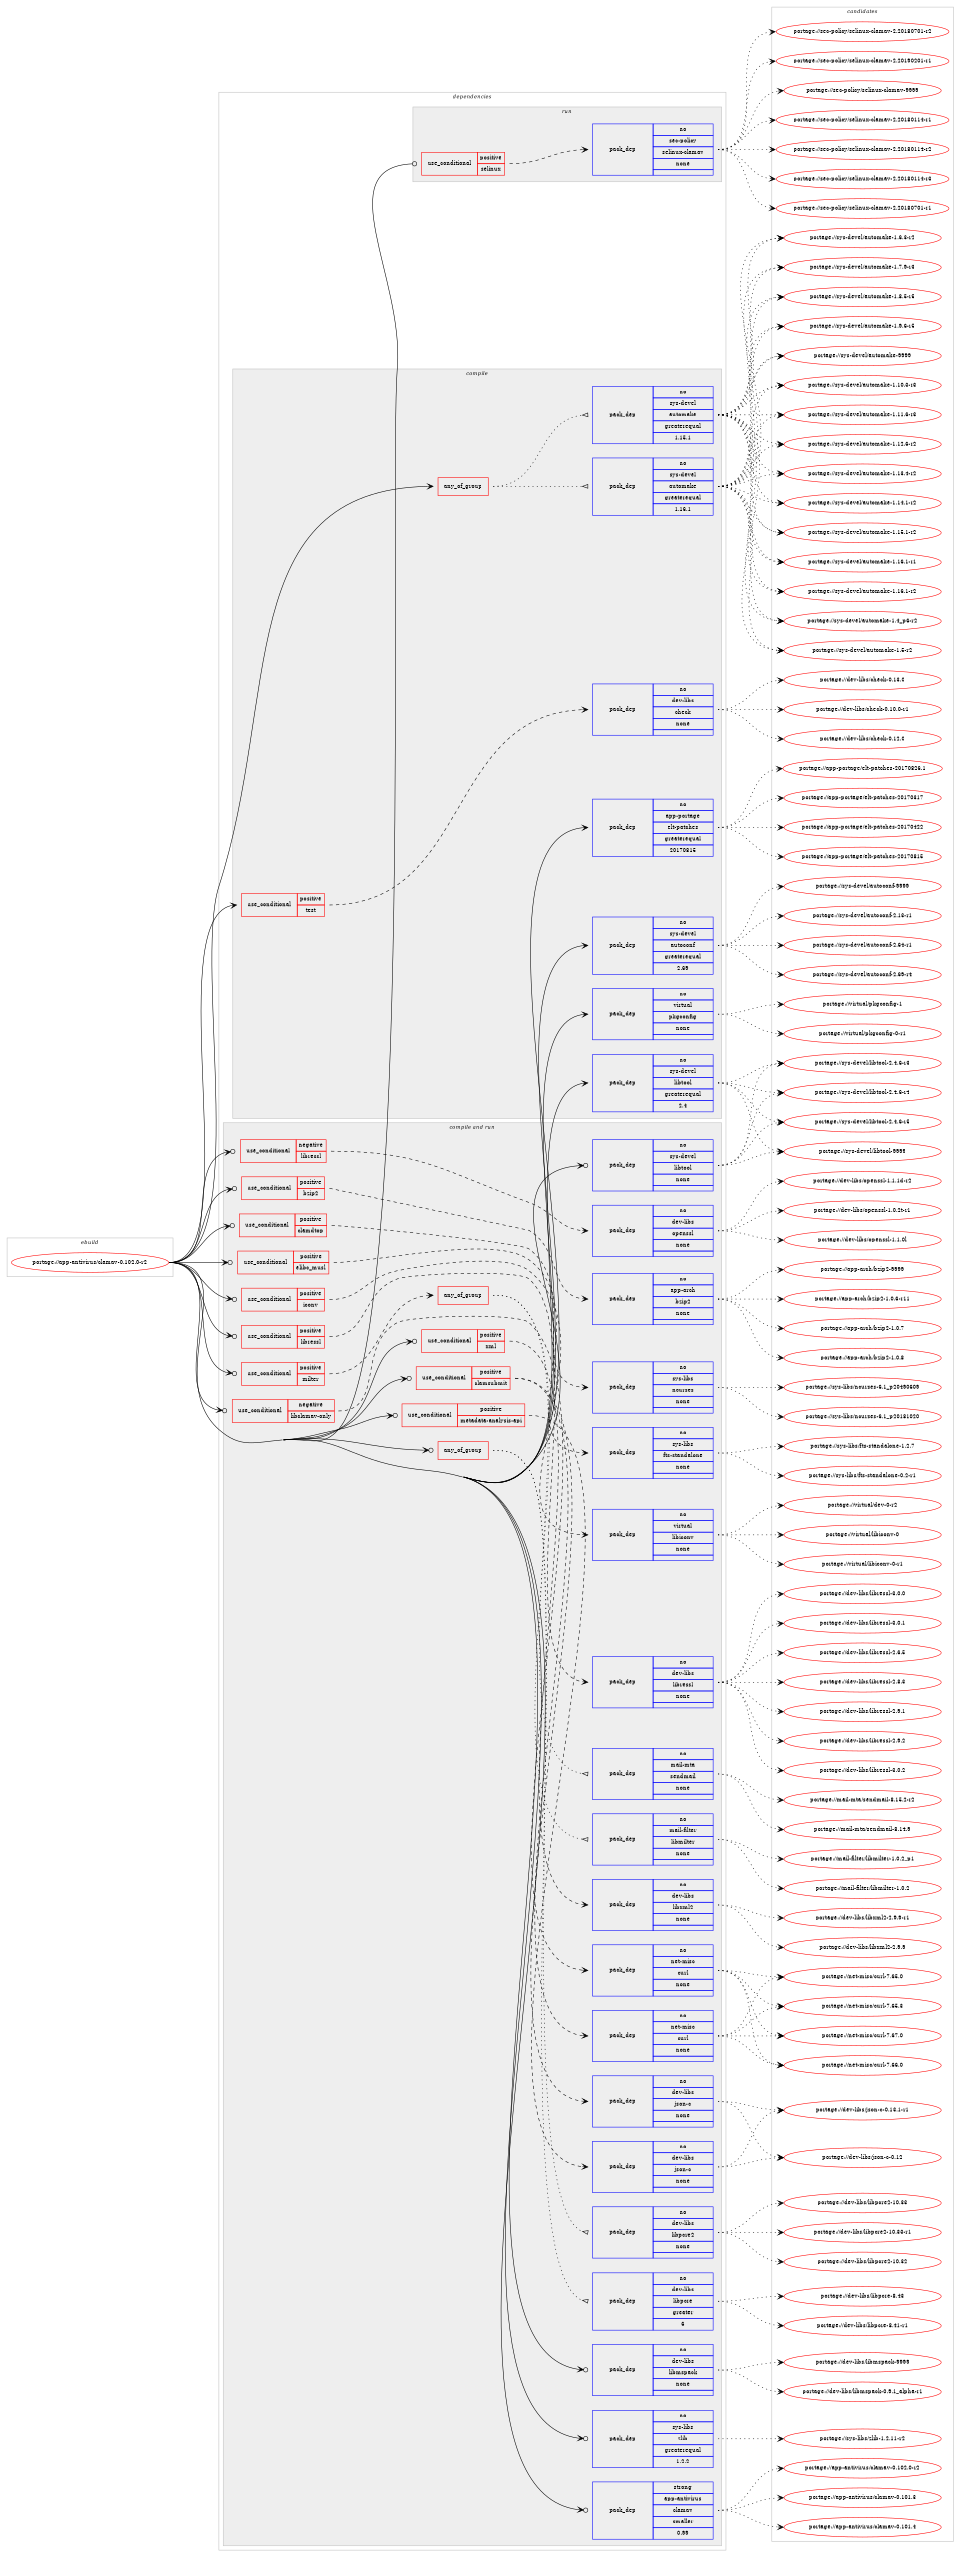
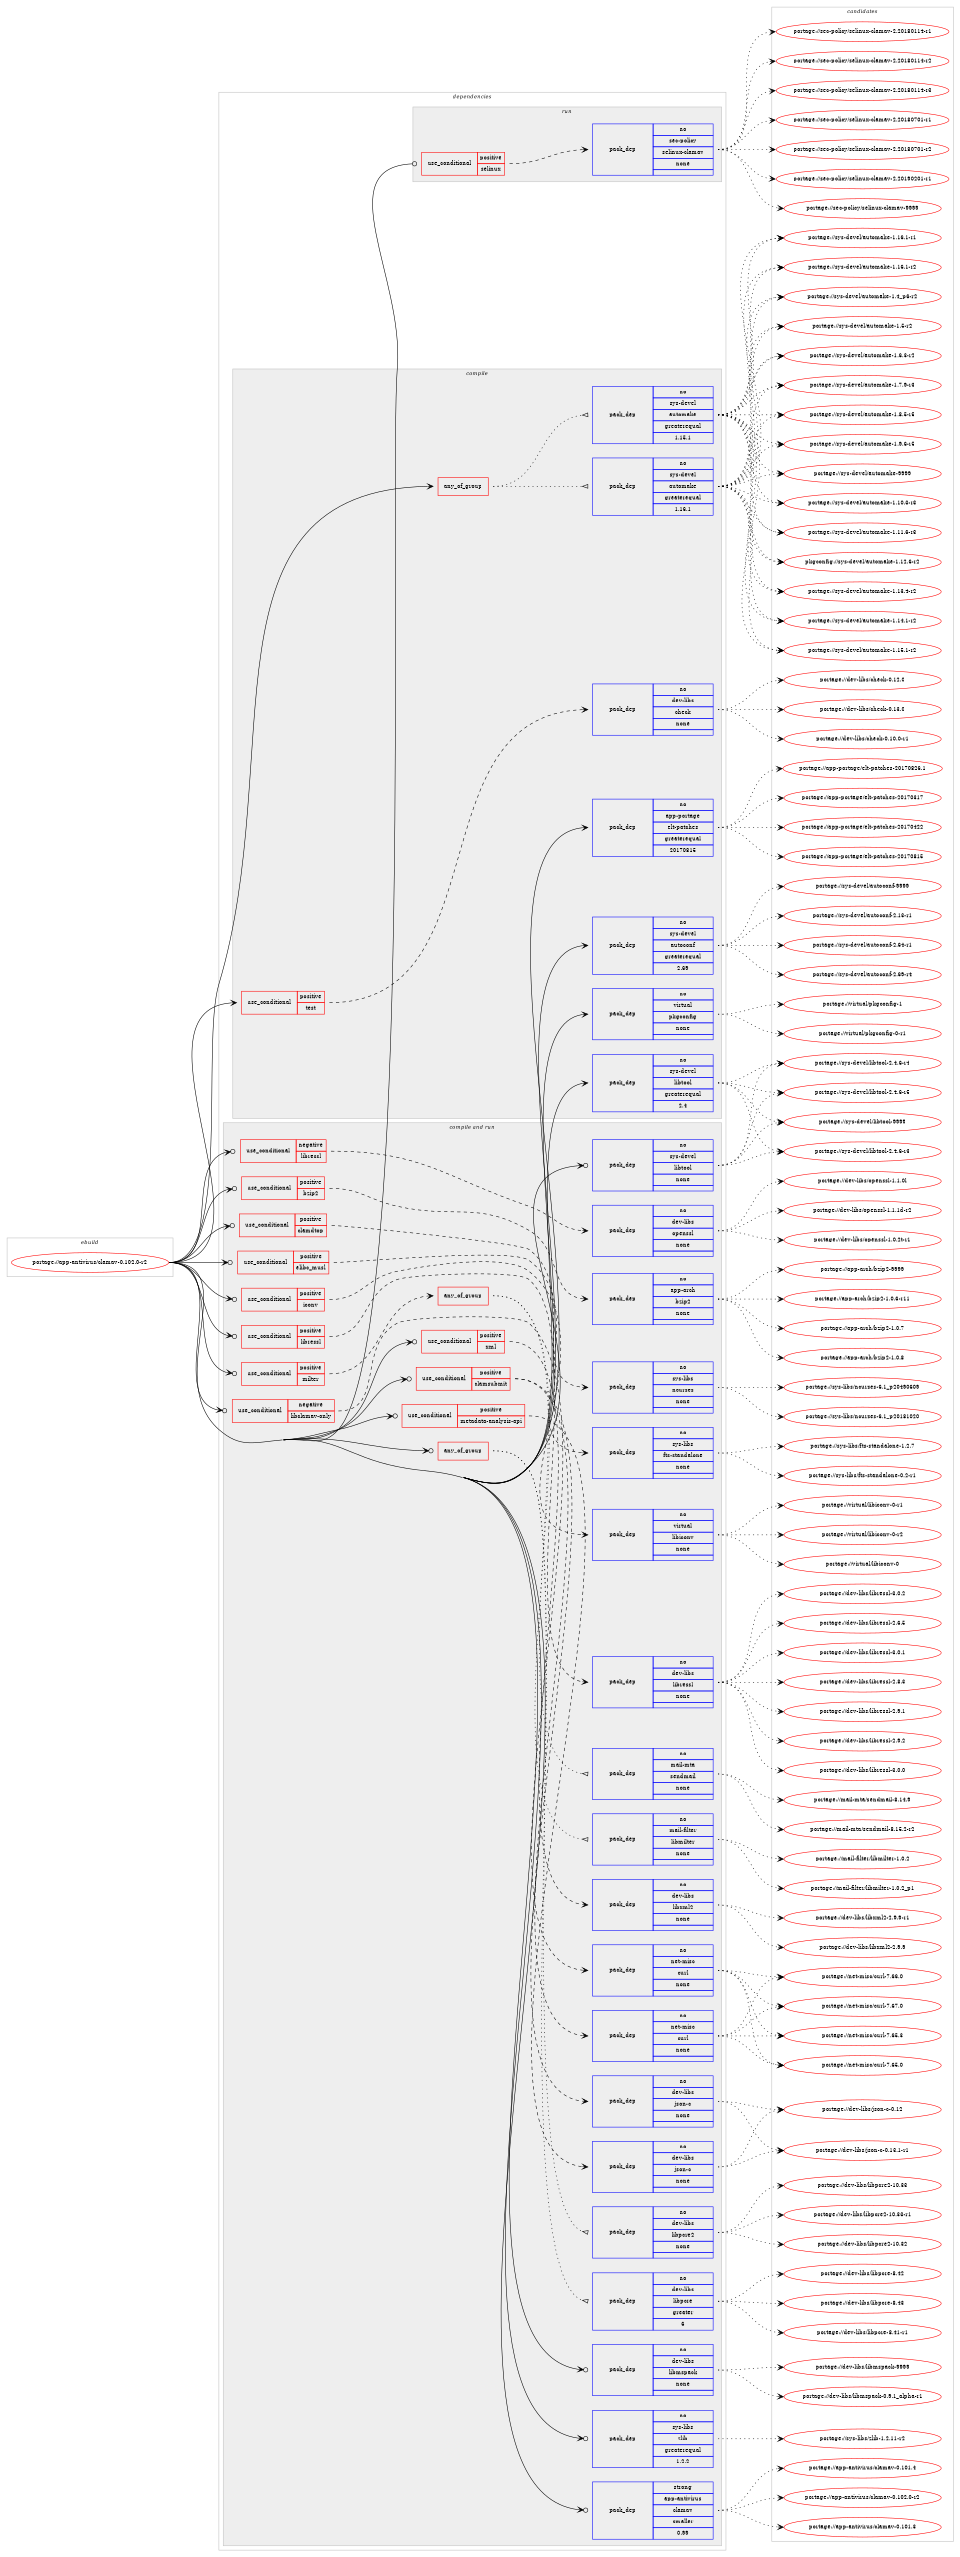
(863, 444) -> (863, 562)
(863, 1505) -> (863, 1535)
none -> (863, 2274)
